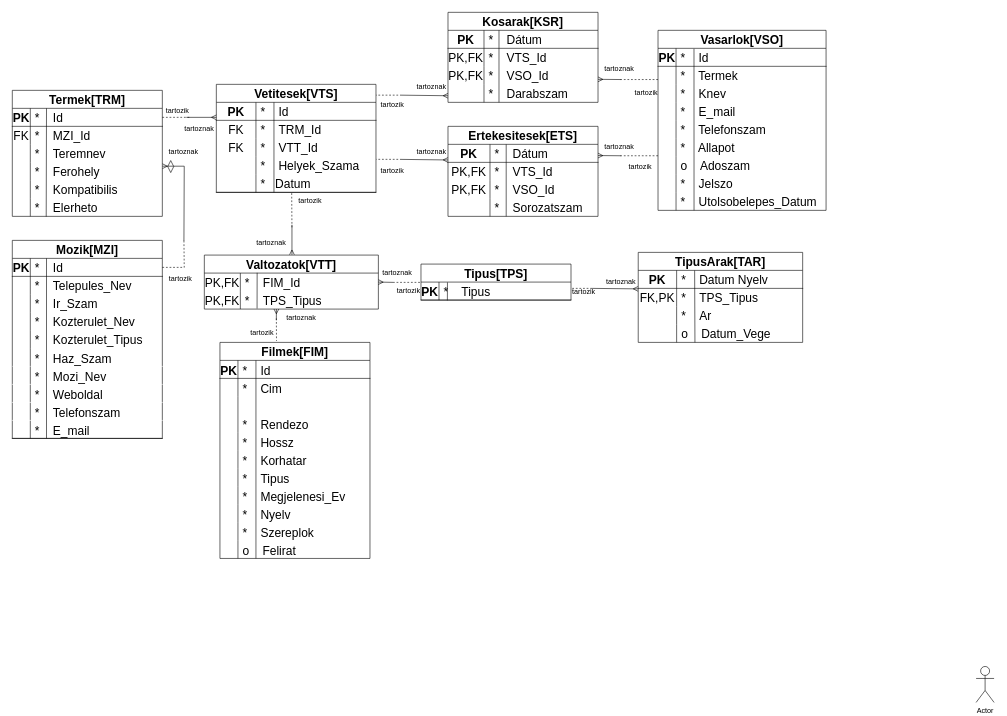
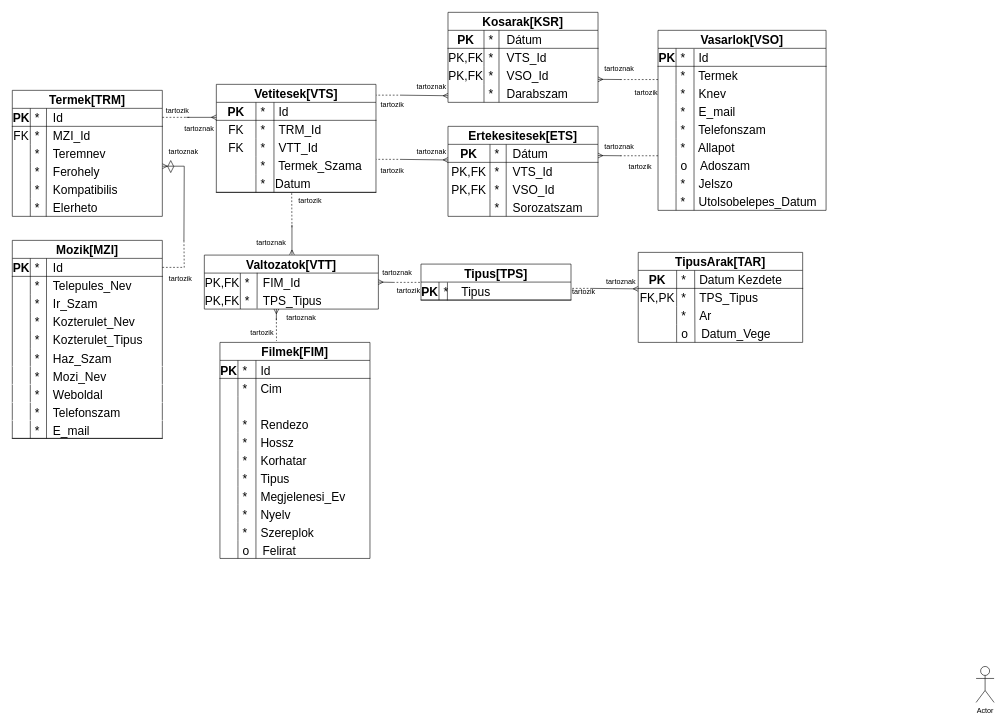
(313, 166) -> (314, 166)
(729, 280) -> (737, 280)
